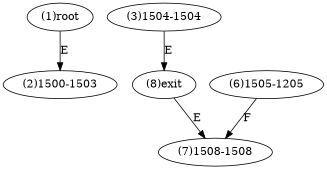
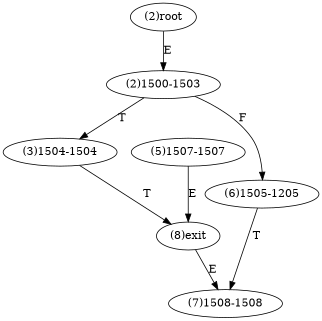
(60, 17) -> (163, 17)
(168, 51) -> (147, 194)
none -> (115, 116)
(247, 118) -> (257, 236)
none -> (240, 125)
none -> (188, 152)
